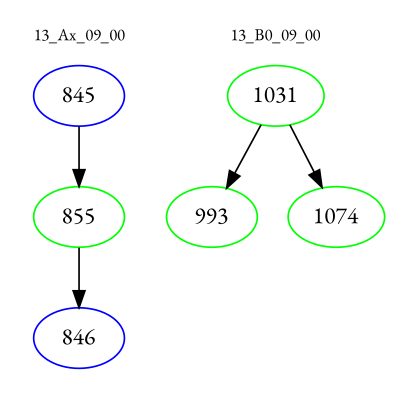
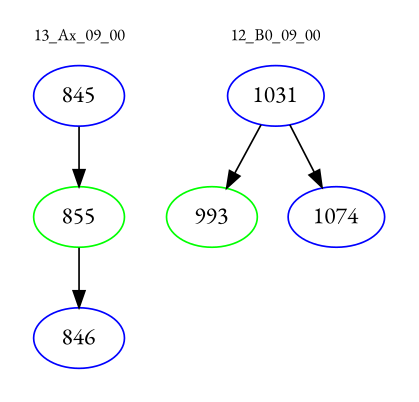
(276, 36) -> (276, 36)
(276, 96) -> (276, 96)
(336, 217) -> (336, 217)
